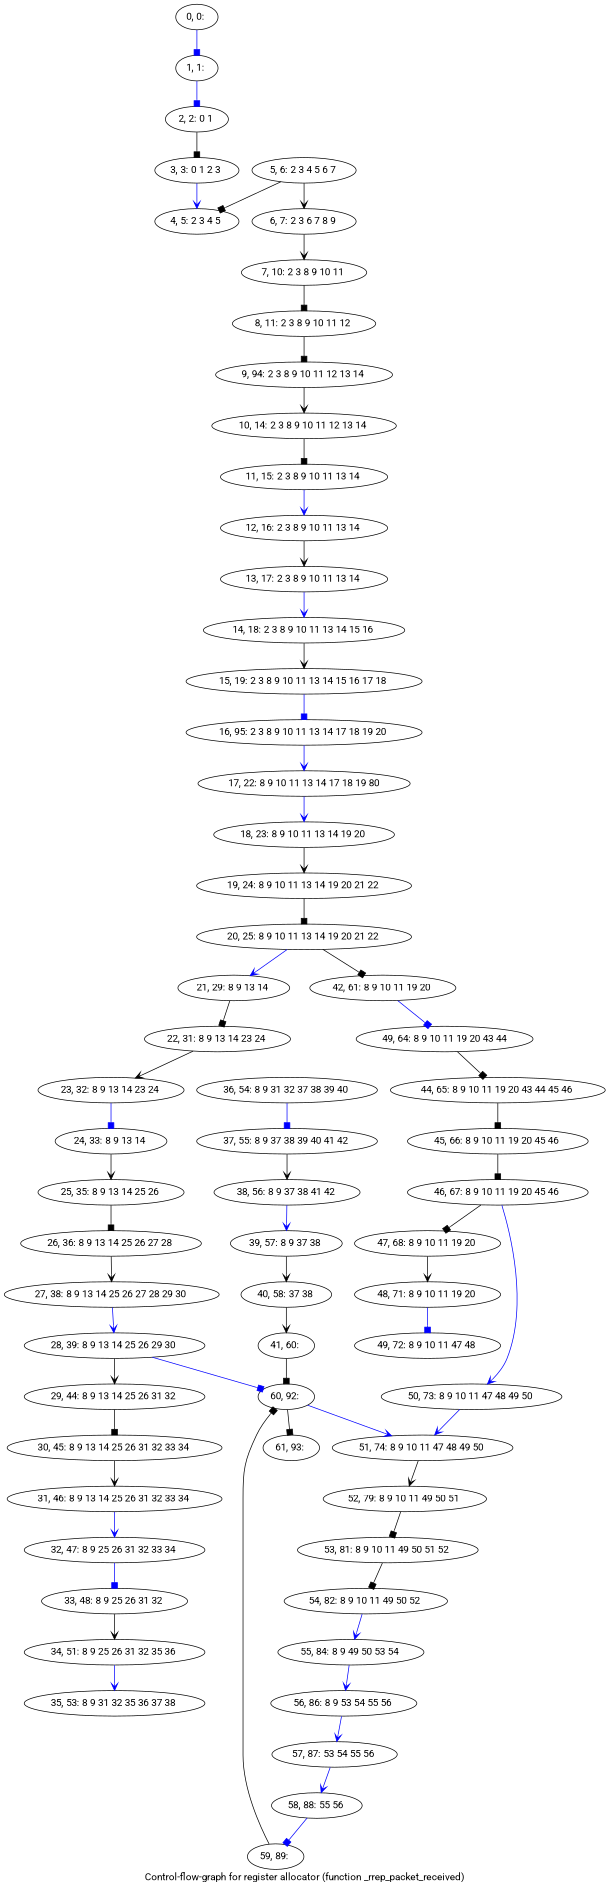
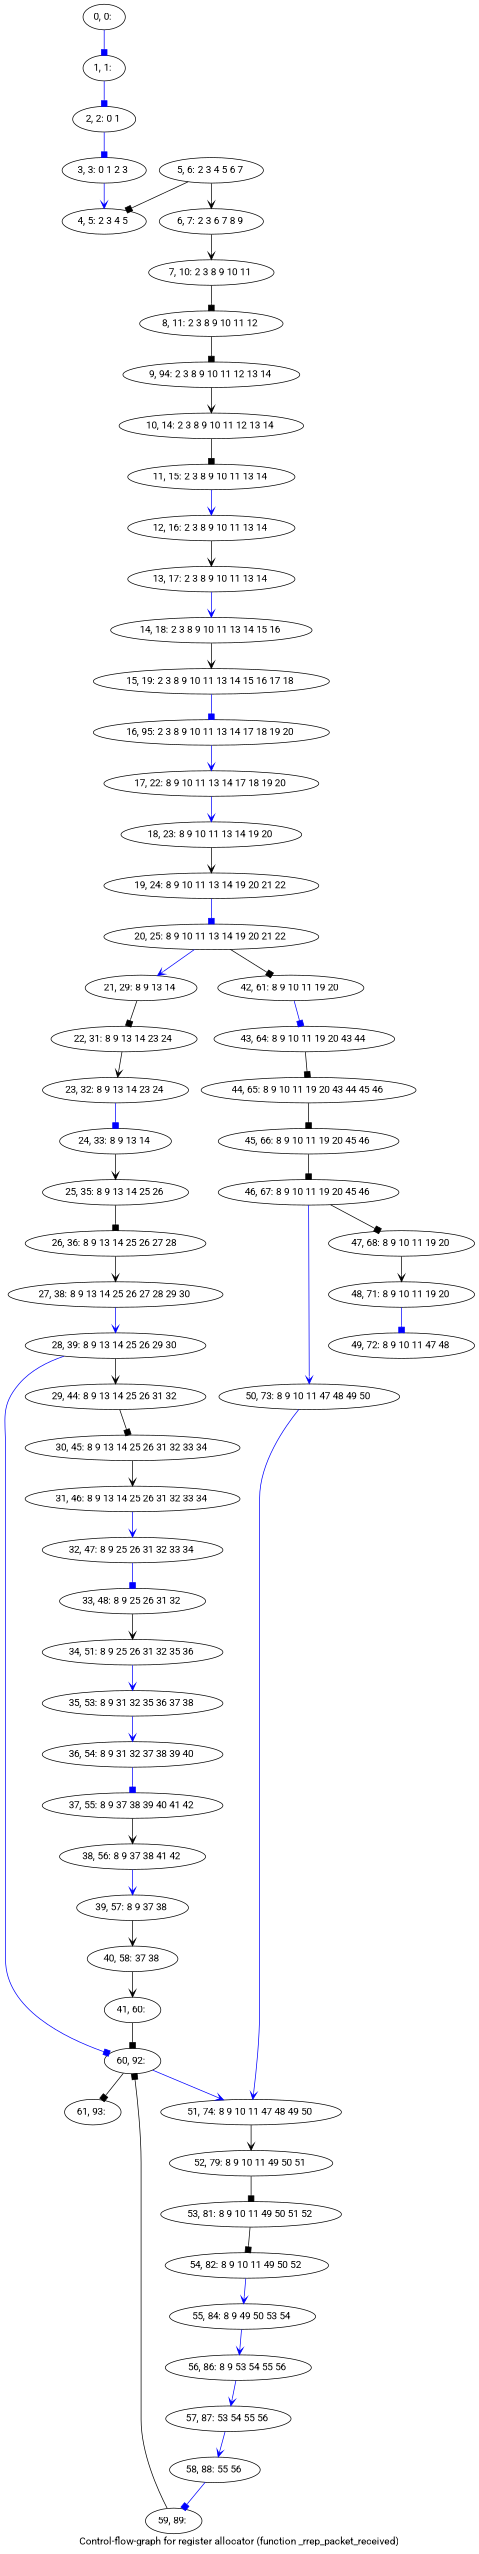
(197, 141) -> (104, 141)
(304, 784) -> (211, 784)
(304, 908) -> (211, 908)
(445, 1039) -> (304, 1039)
none -> (133, 1725)
